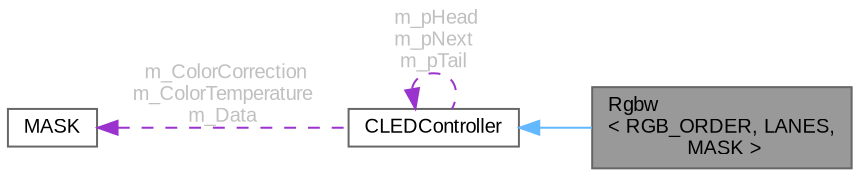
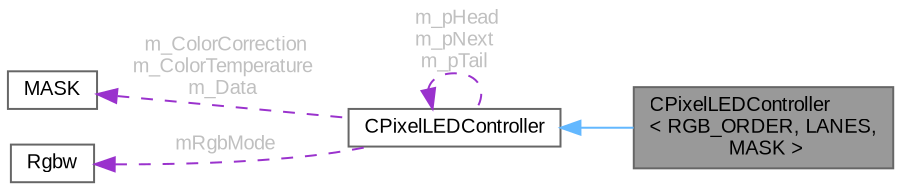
(434, 128) -> (455, 128)
(722, 128) -> (764, 128)
none -> (52, 163)
